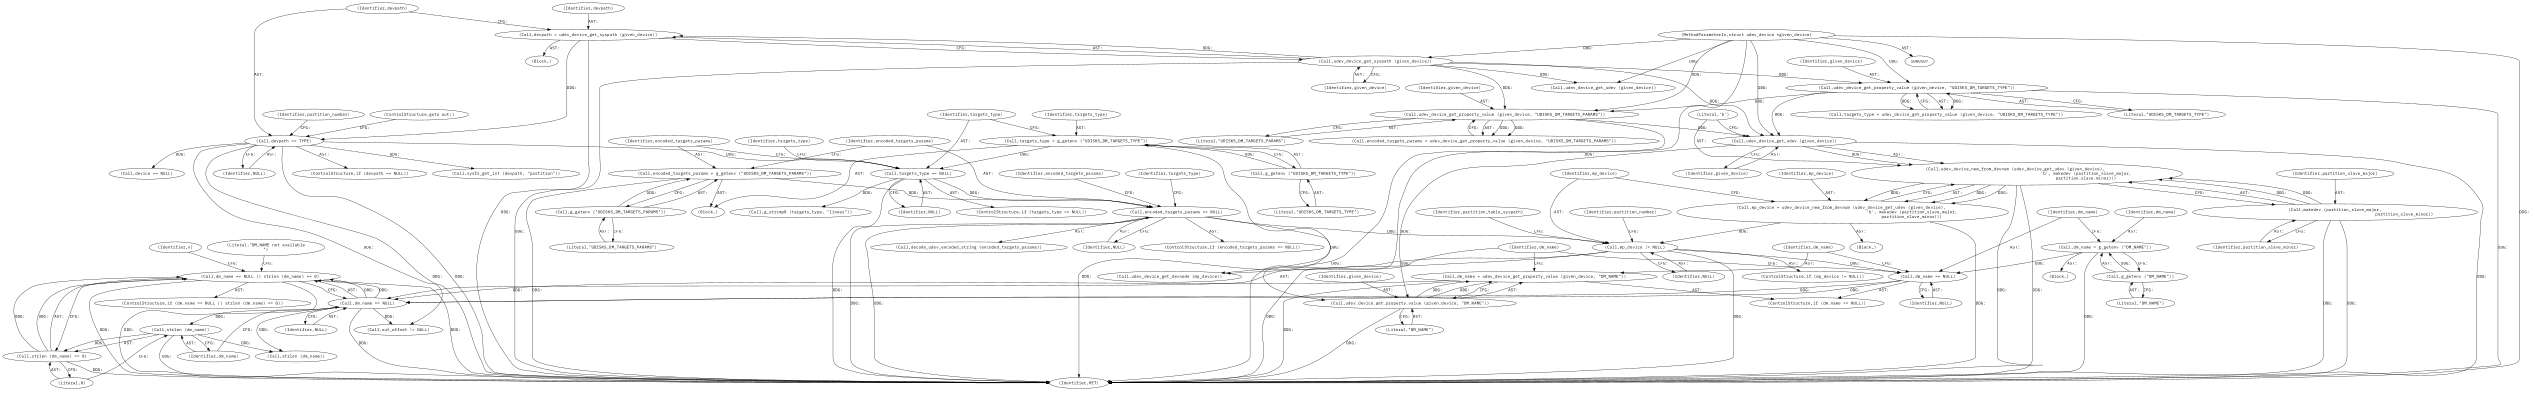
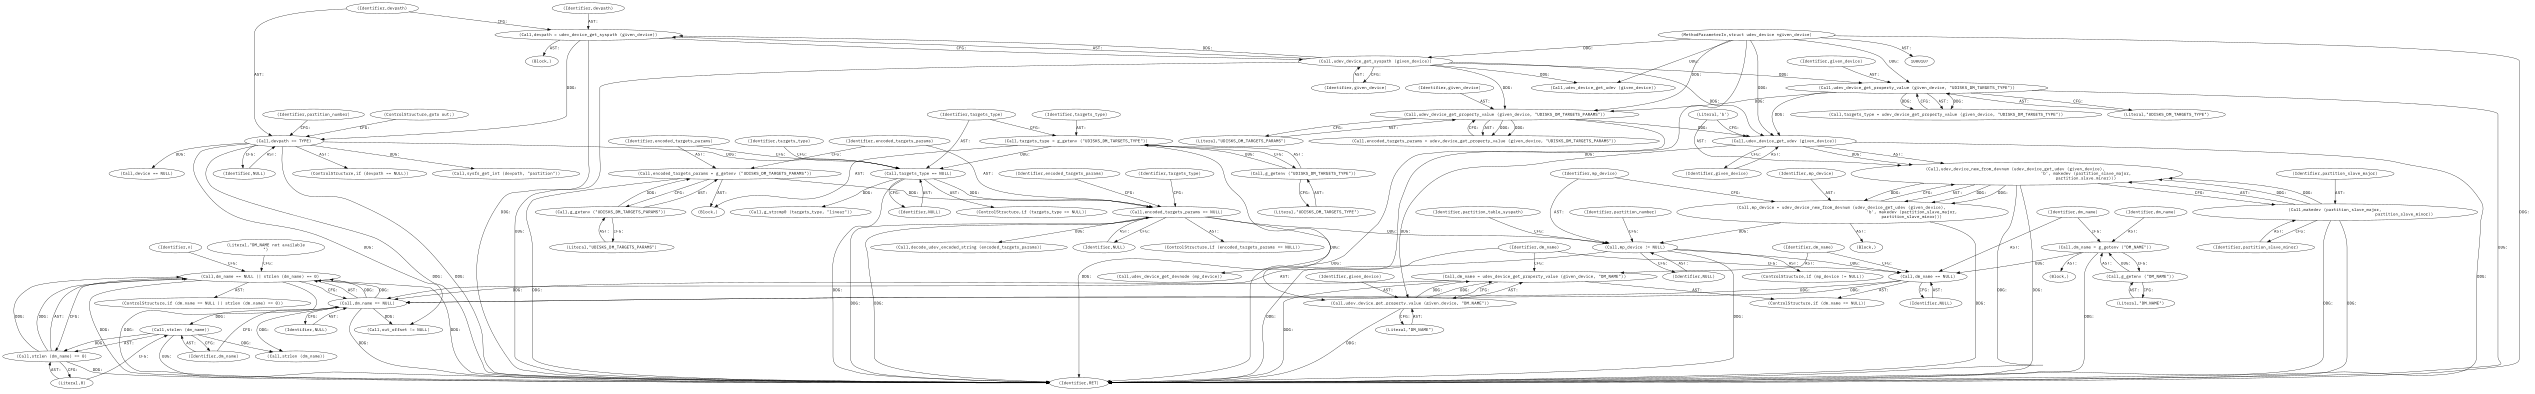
(1081, 231) -> (1081, 231)
(1410, 260) -> none
